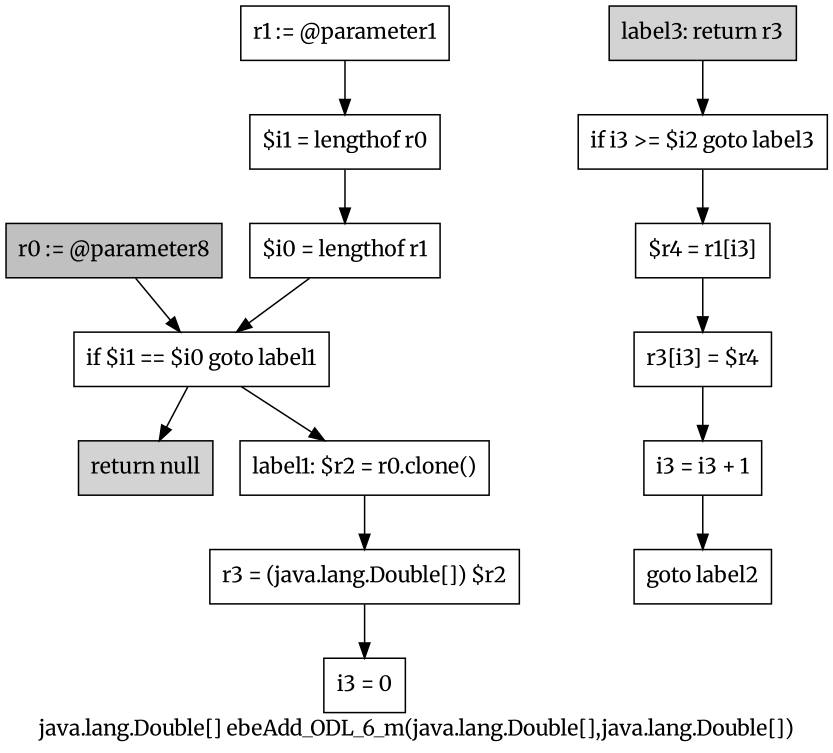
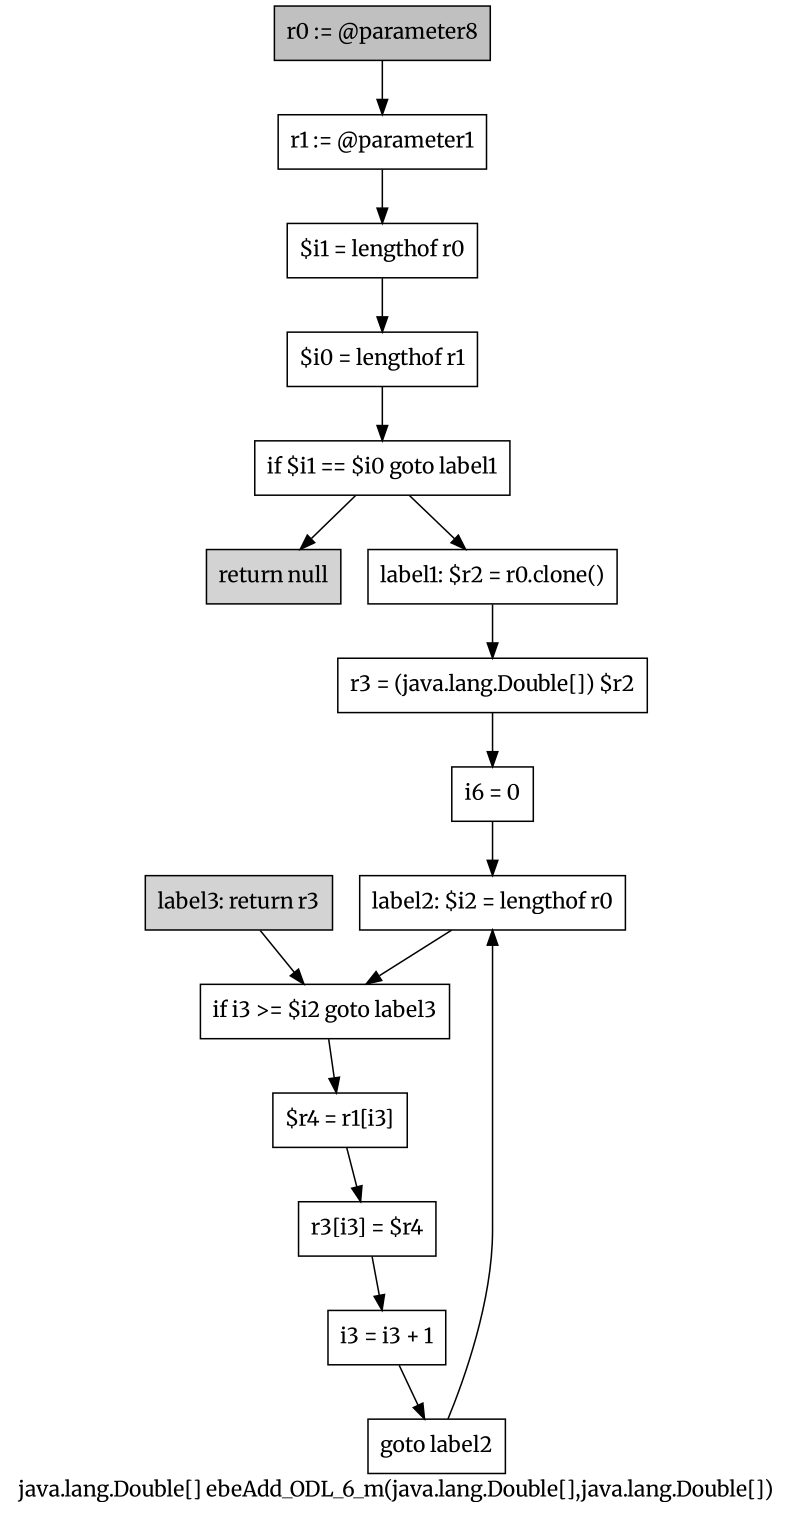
(153, 299) -> (382, 80)
(365, 685) -> (493, 794)
none -> (493, 903)
